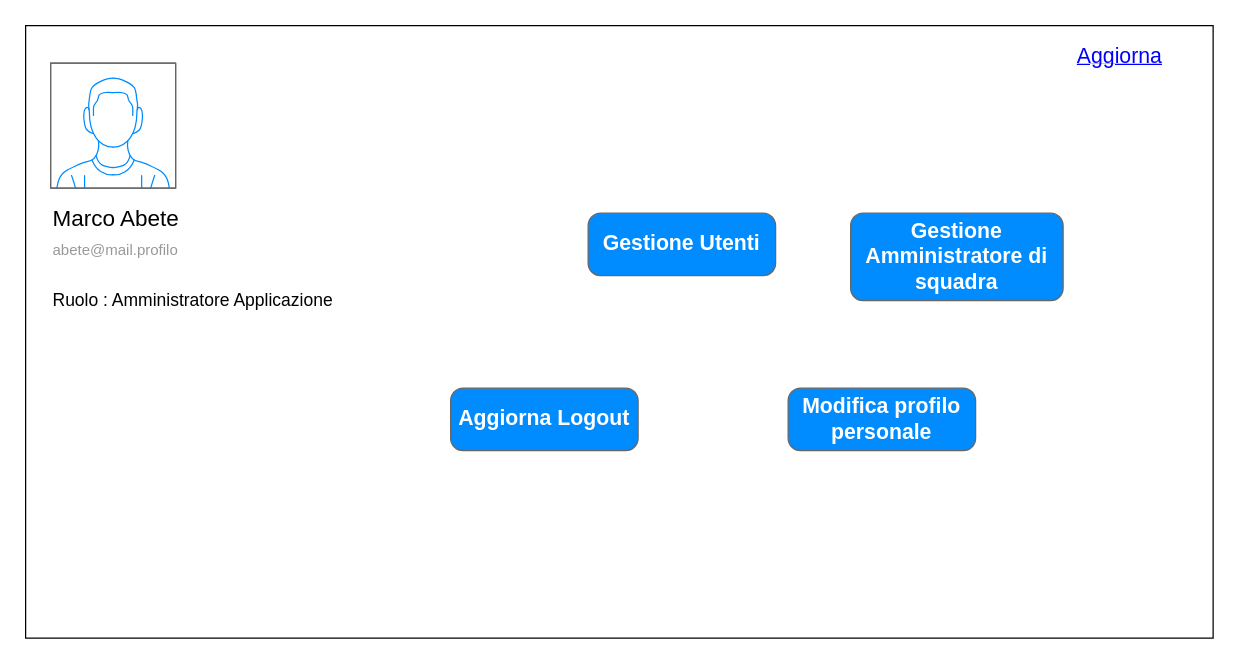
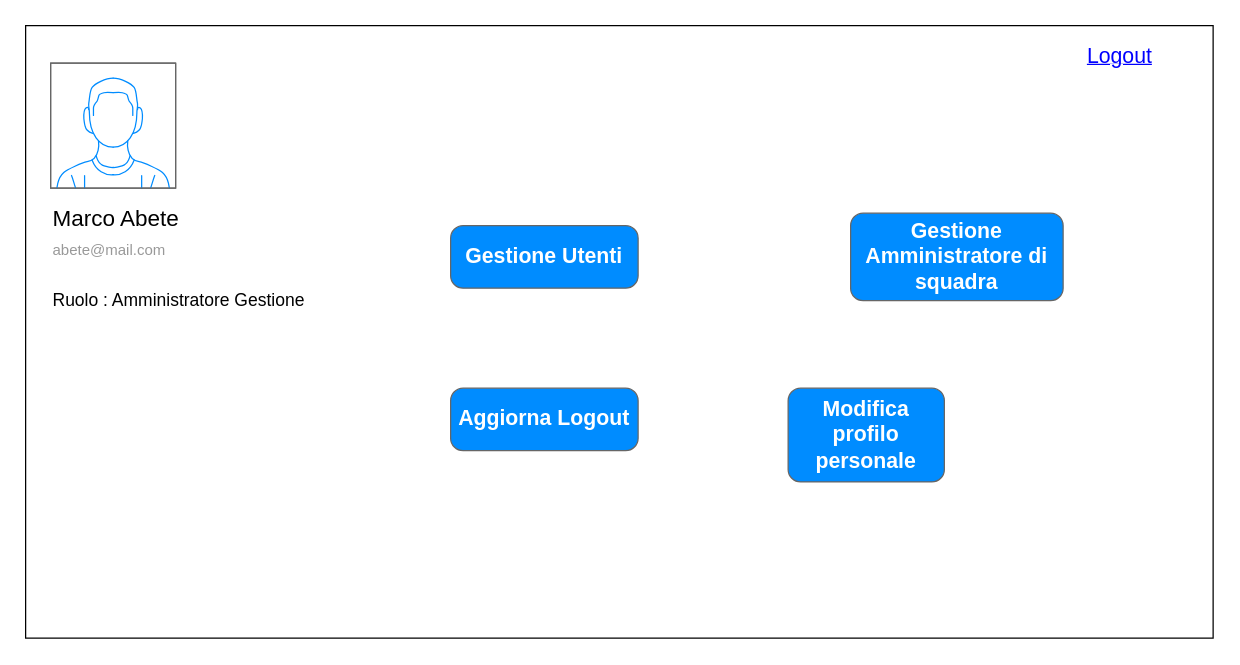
(1120, 57) -> (1120, 57)
(682, 244) -> (544, 257)
(119, 251) -> (106, 251)
(202, 301) -> (187, 301)
(882, 419) -> (866, 435)
